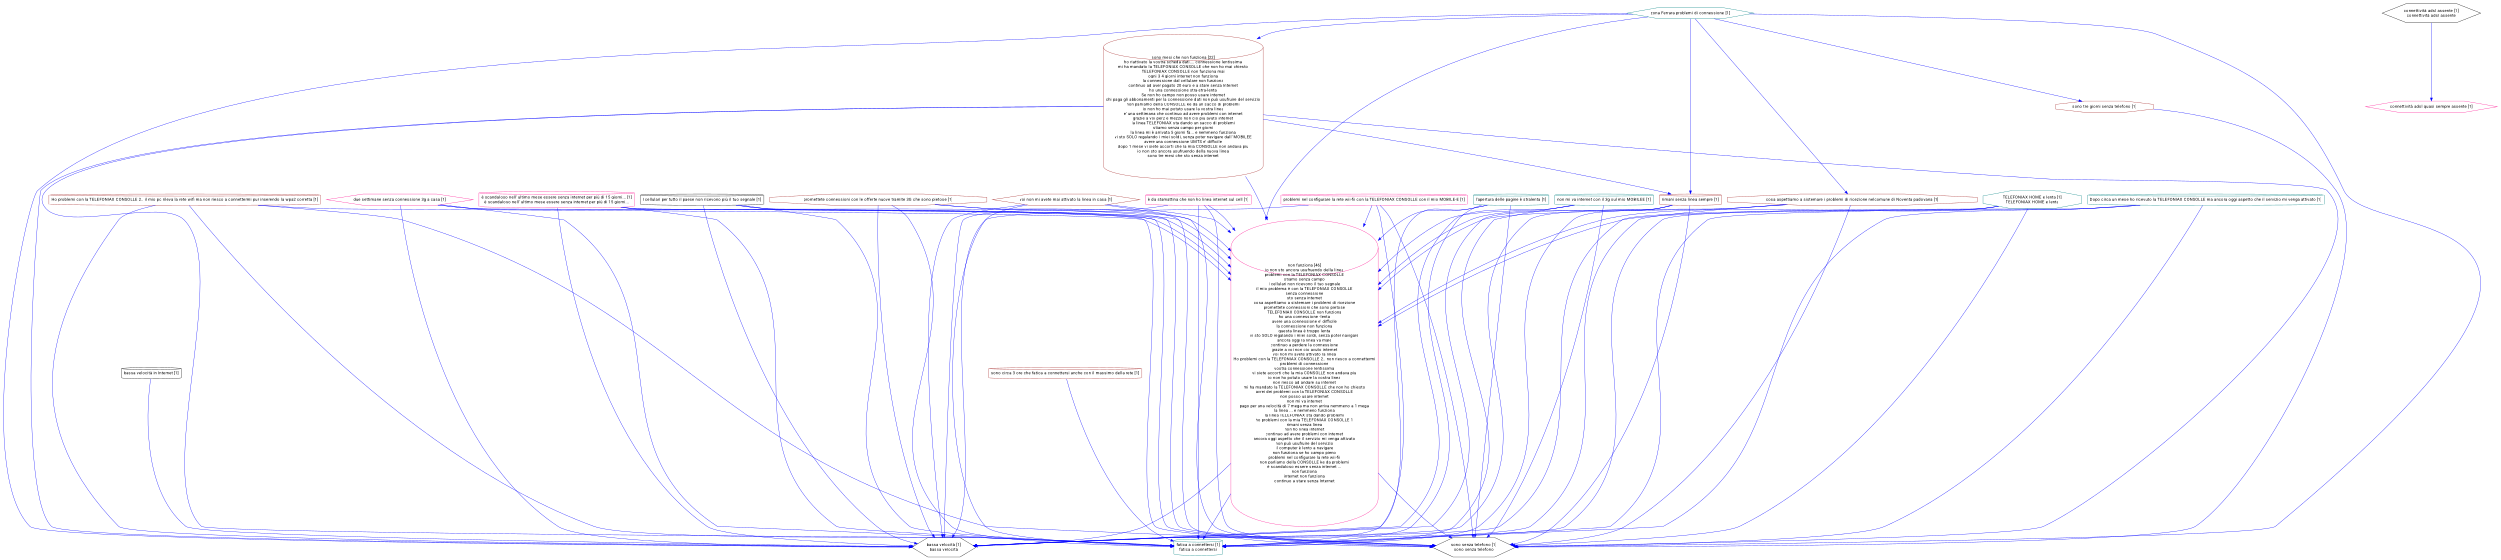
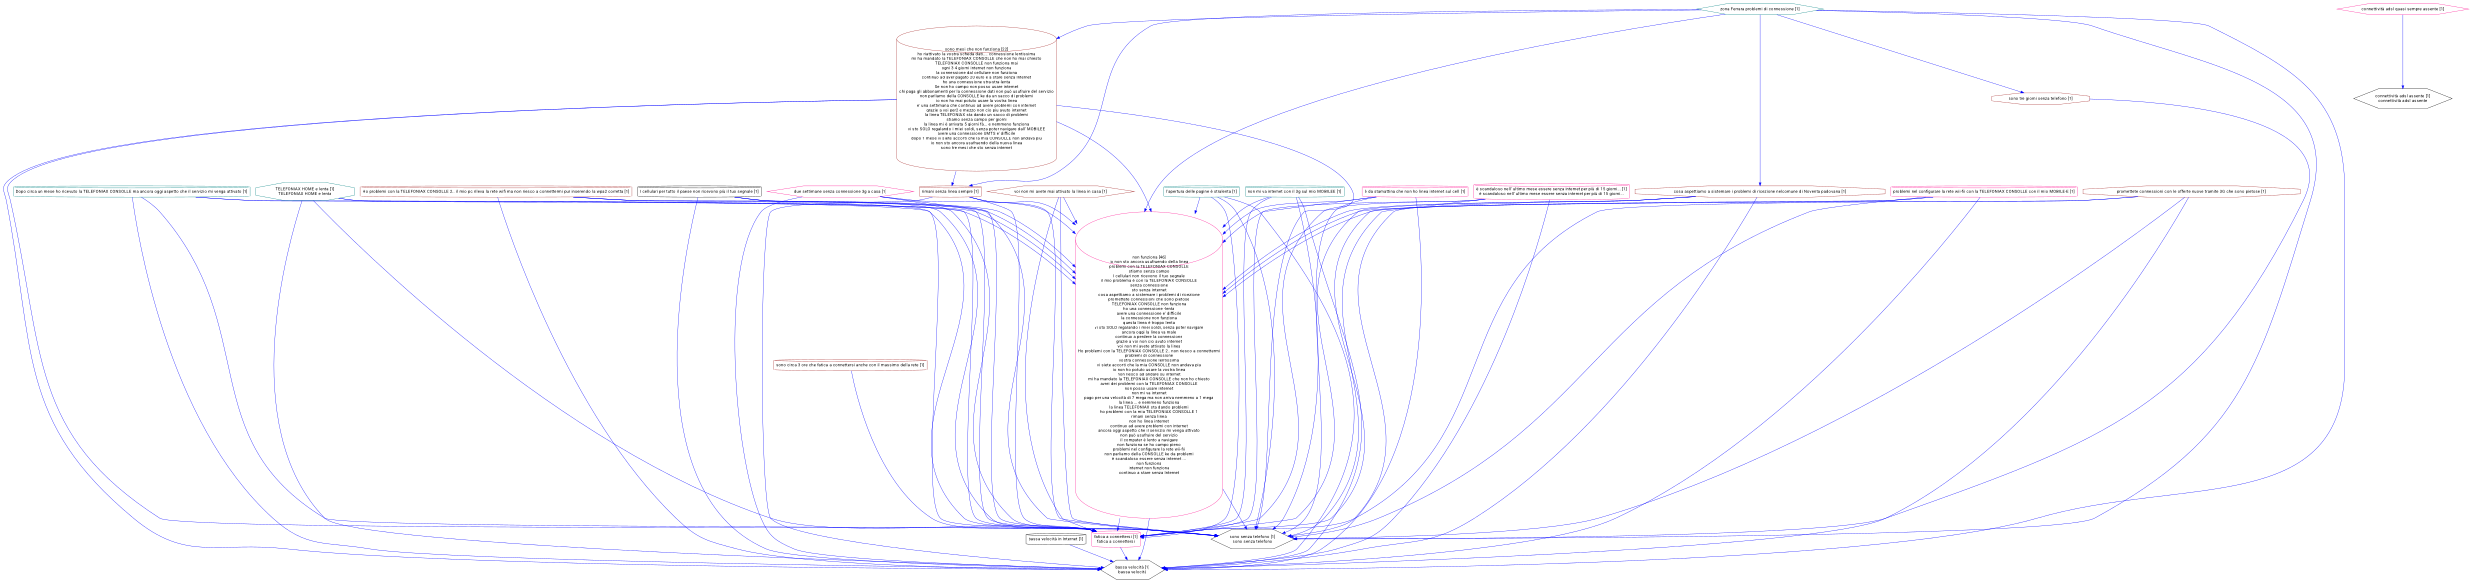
(2431, 60) -> (2403, 50)
(928, 328) -> (1123, 552)
(1198, 547) -> (1116, 539)
